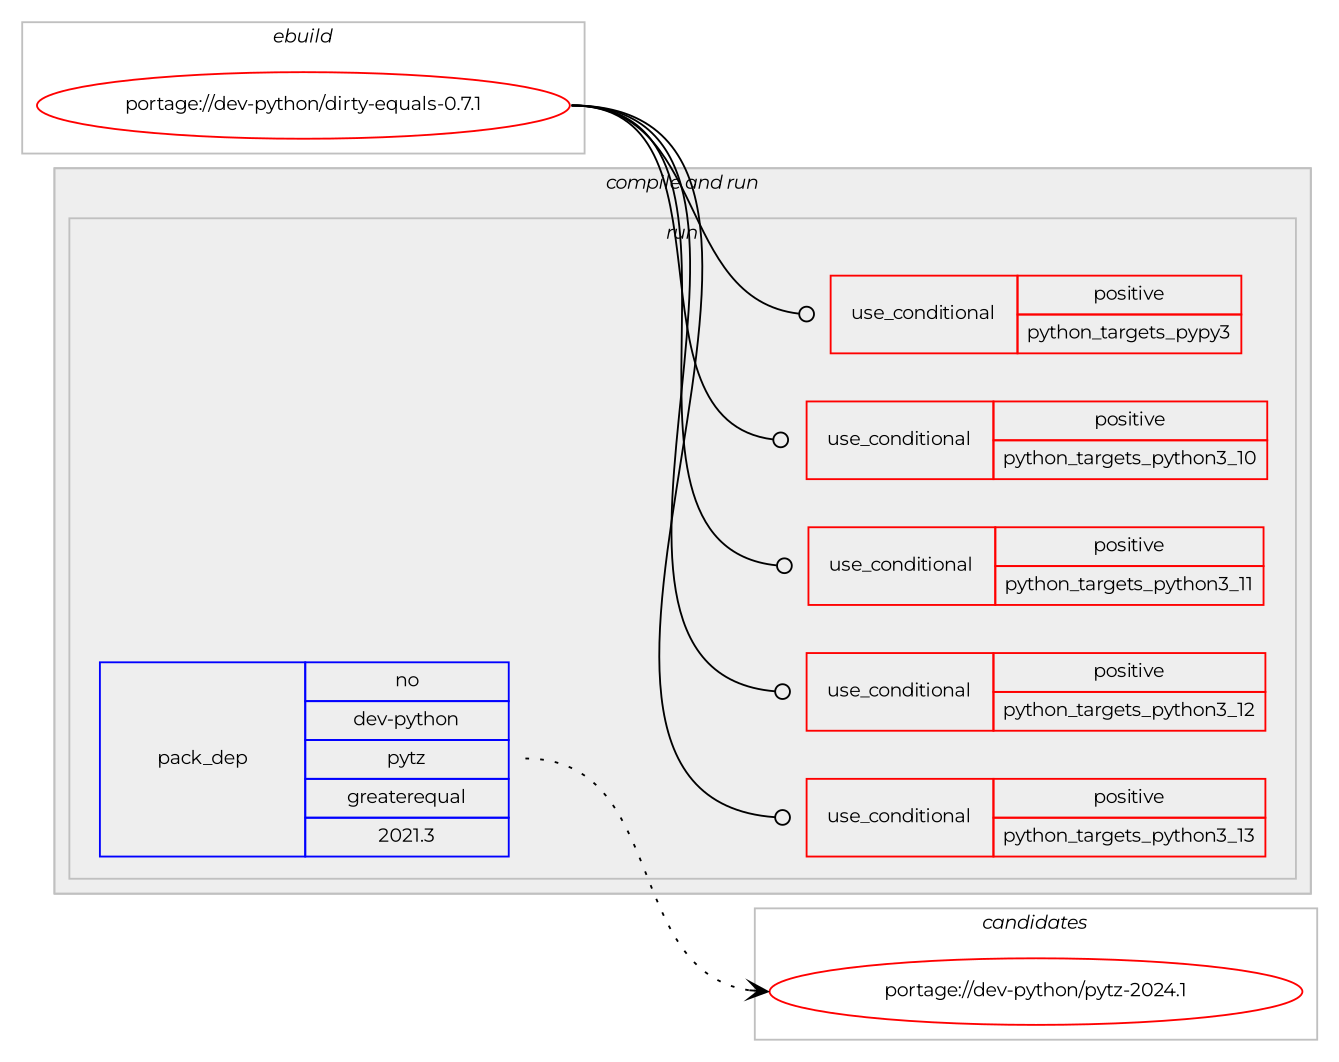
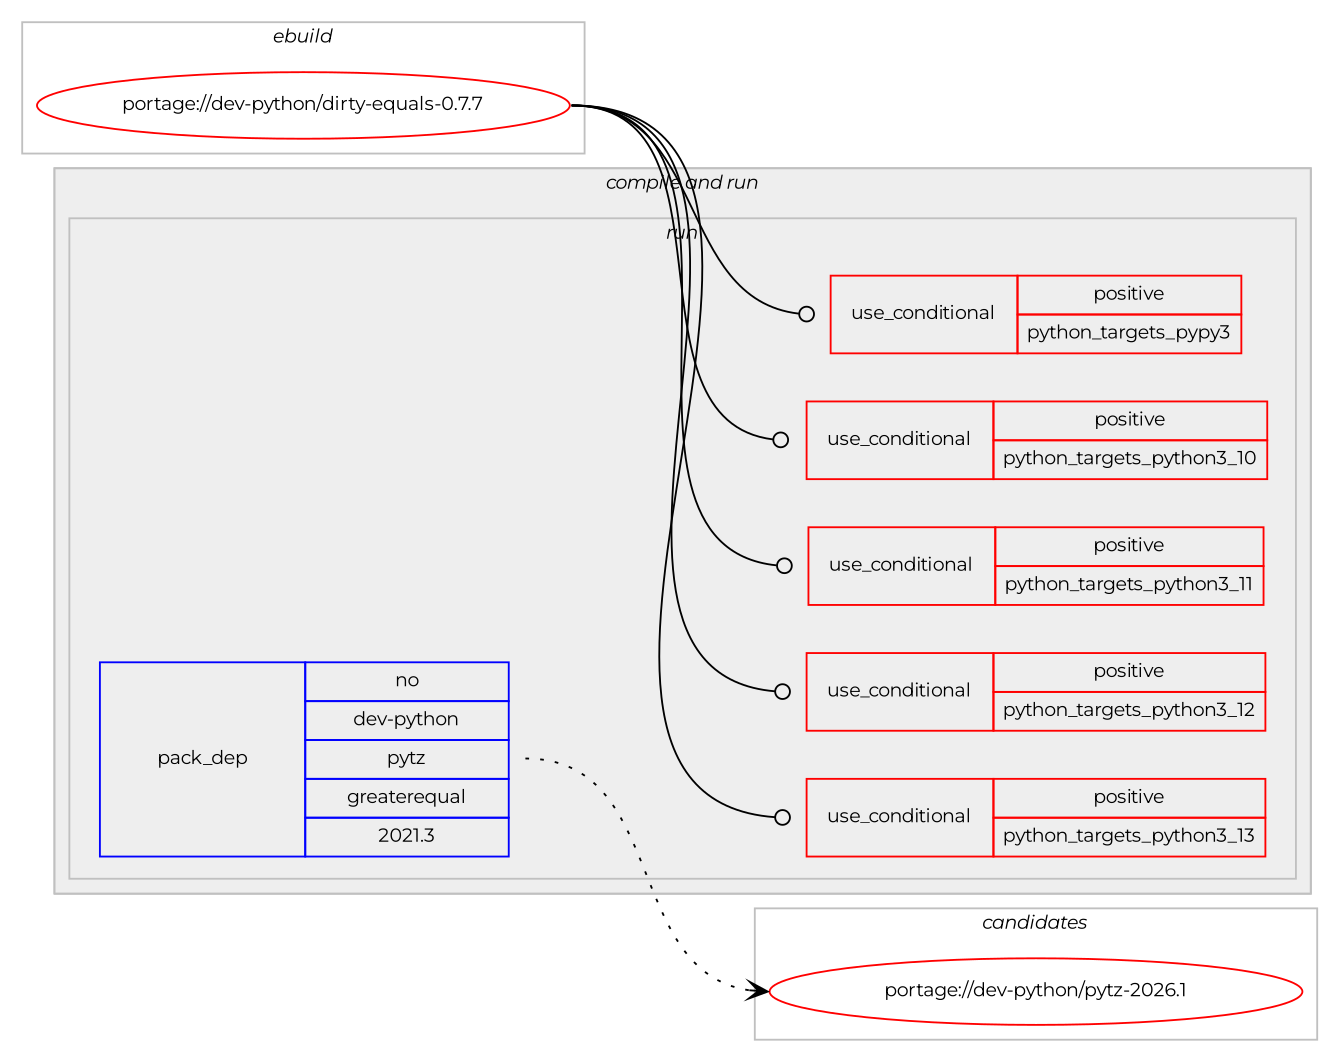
(303, 105) -> (303, 105)
(1036, 992) -> (1036, 992)
